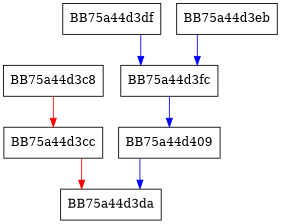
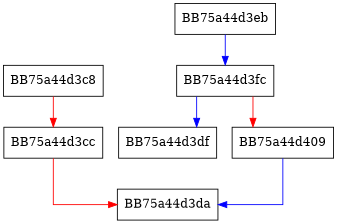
(141, 45) -> (197, 107)
(169, 107) -> (253, 107)
